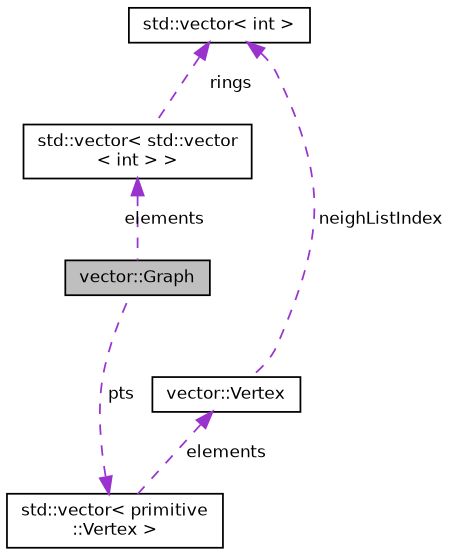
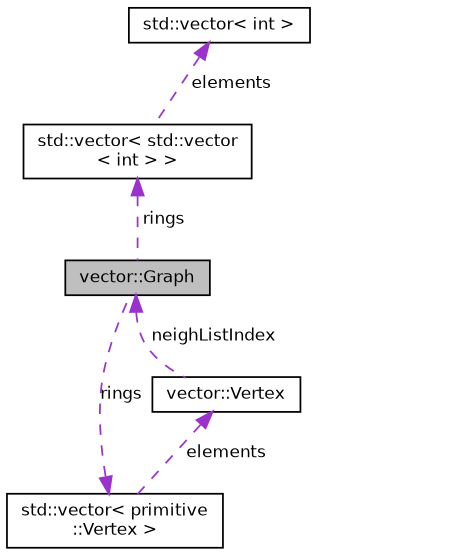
(229, 84) -> (229, 84)
(314, 218) -> (151, 352)
(162, 219) -> (162, 219)
(119, 394) -> (119, 394)
